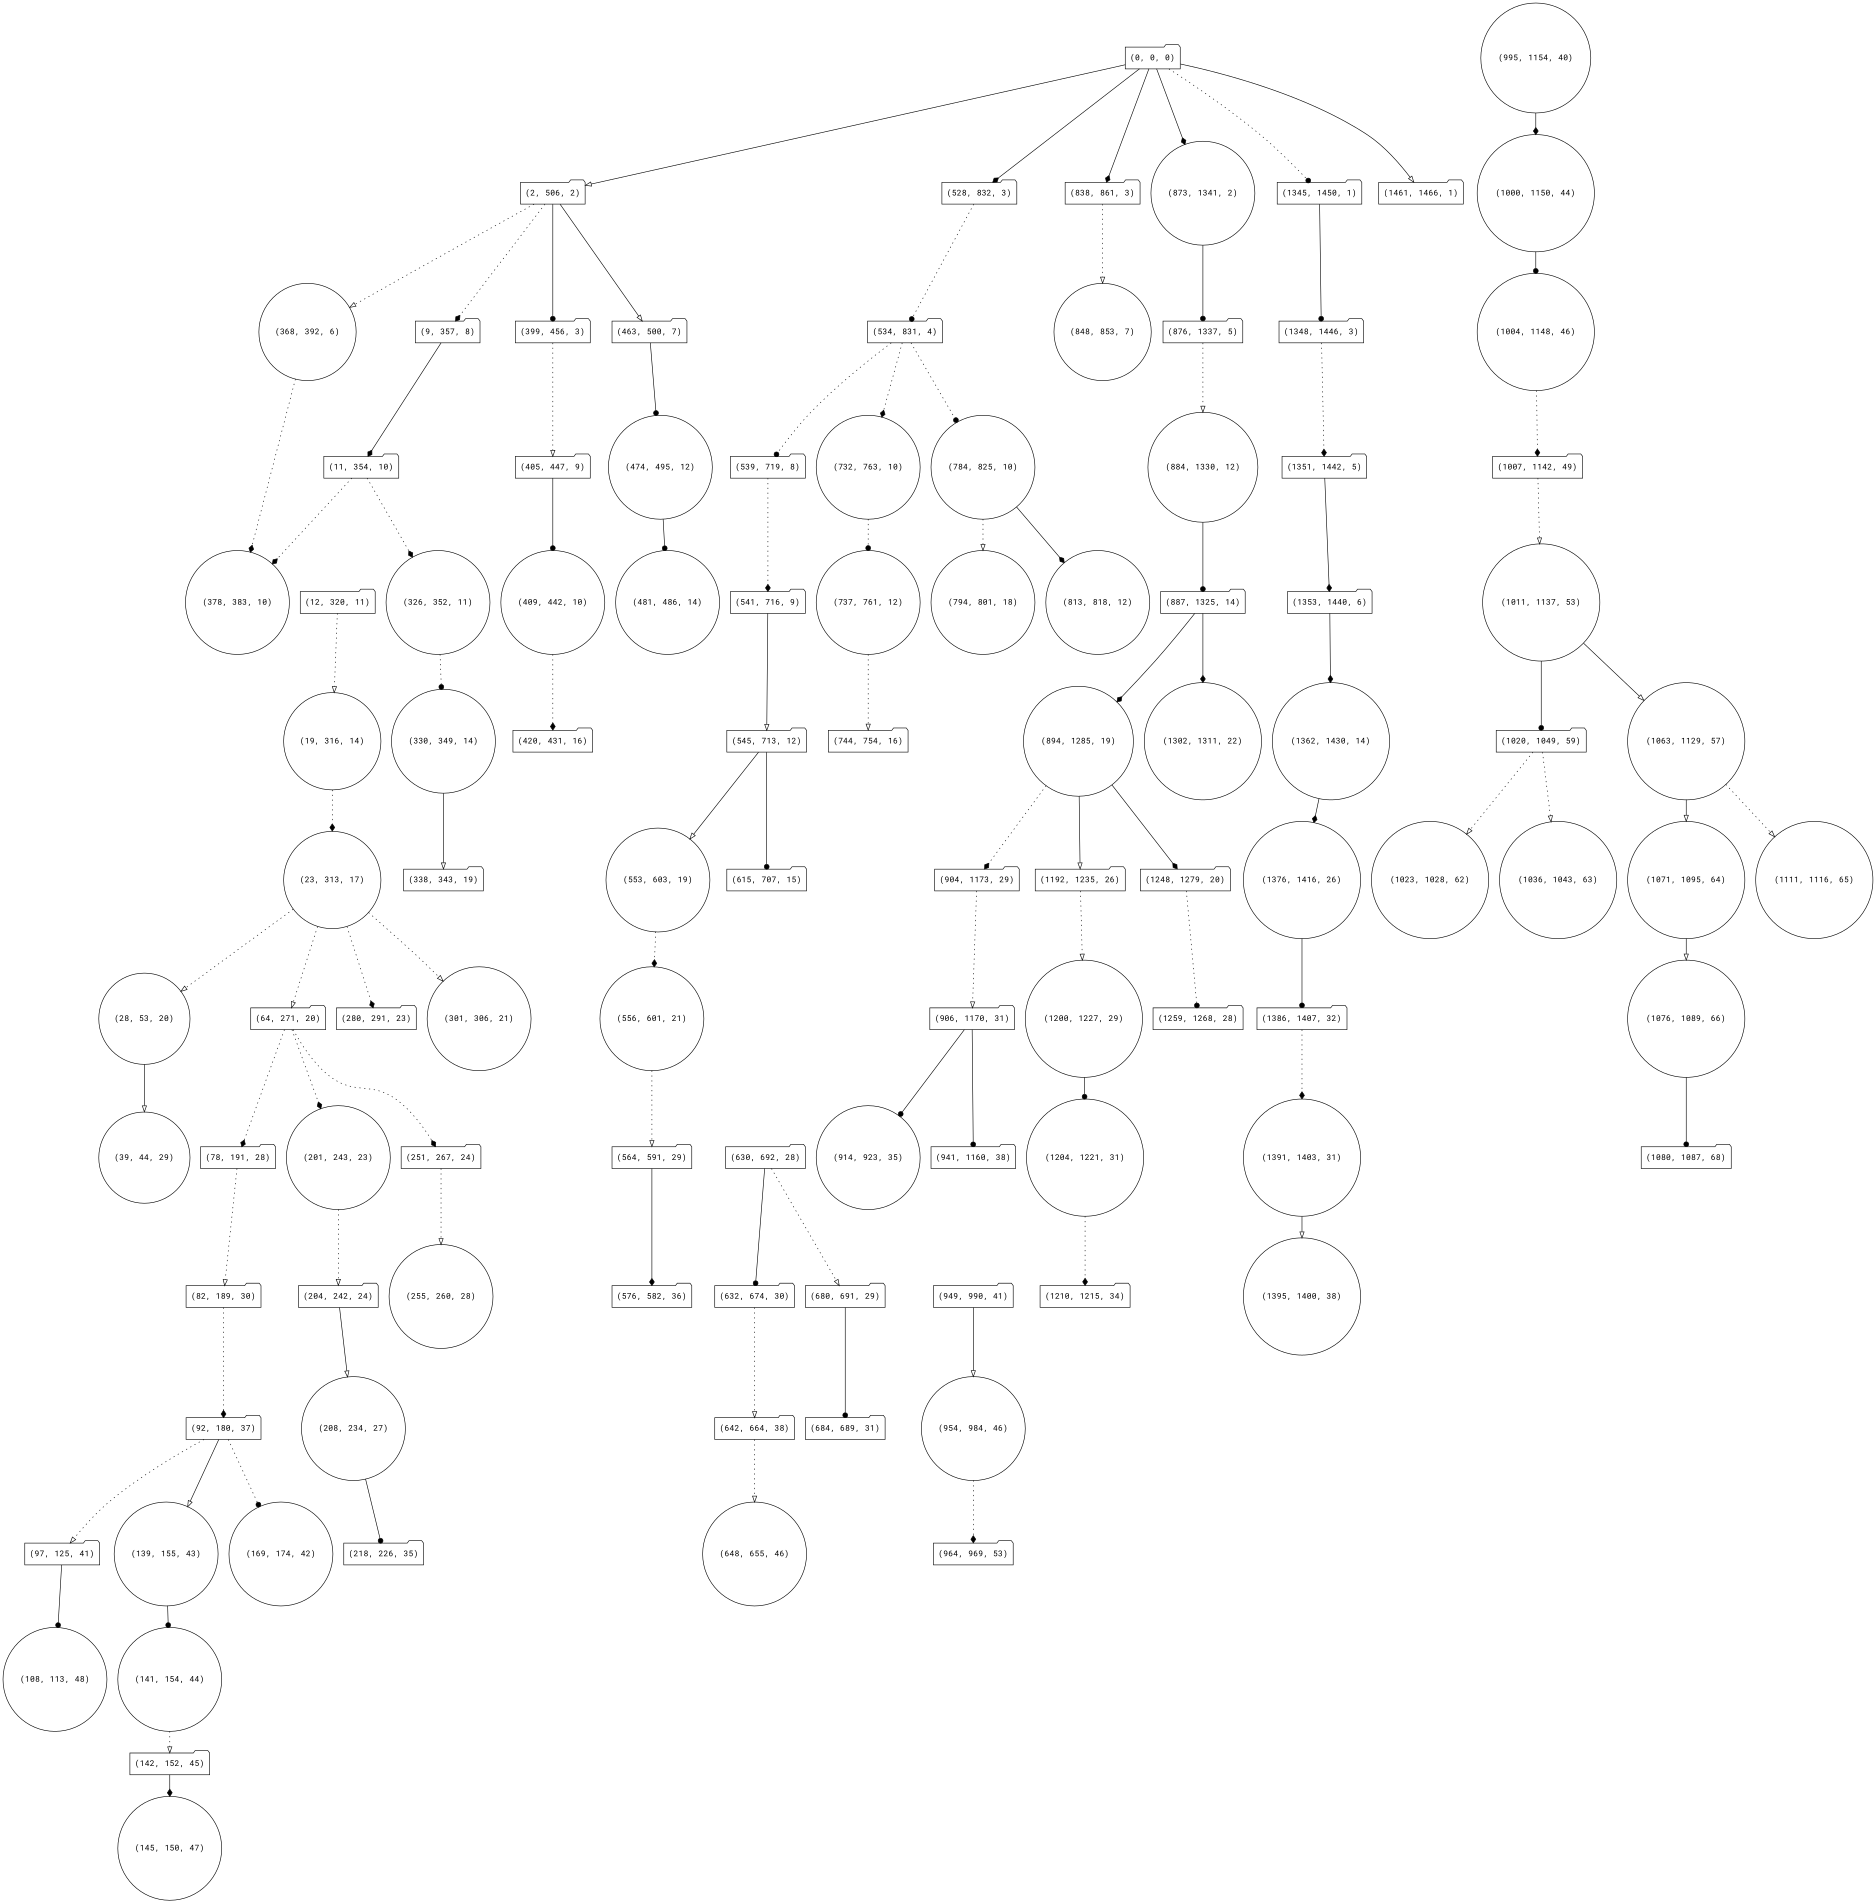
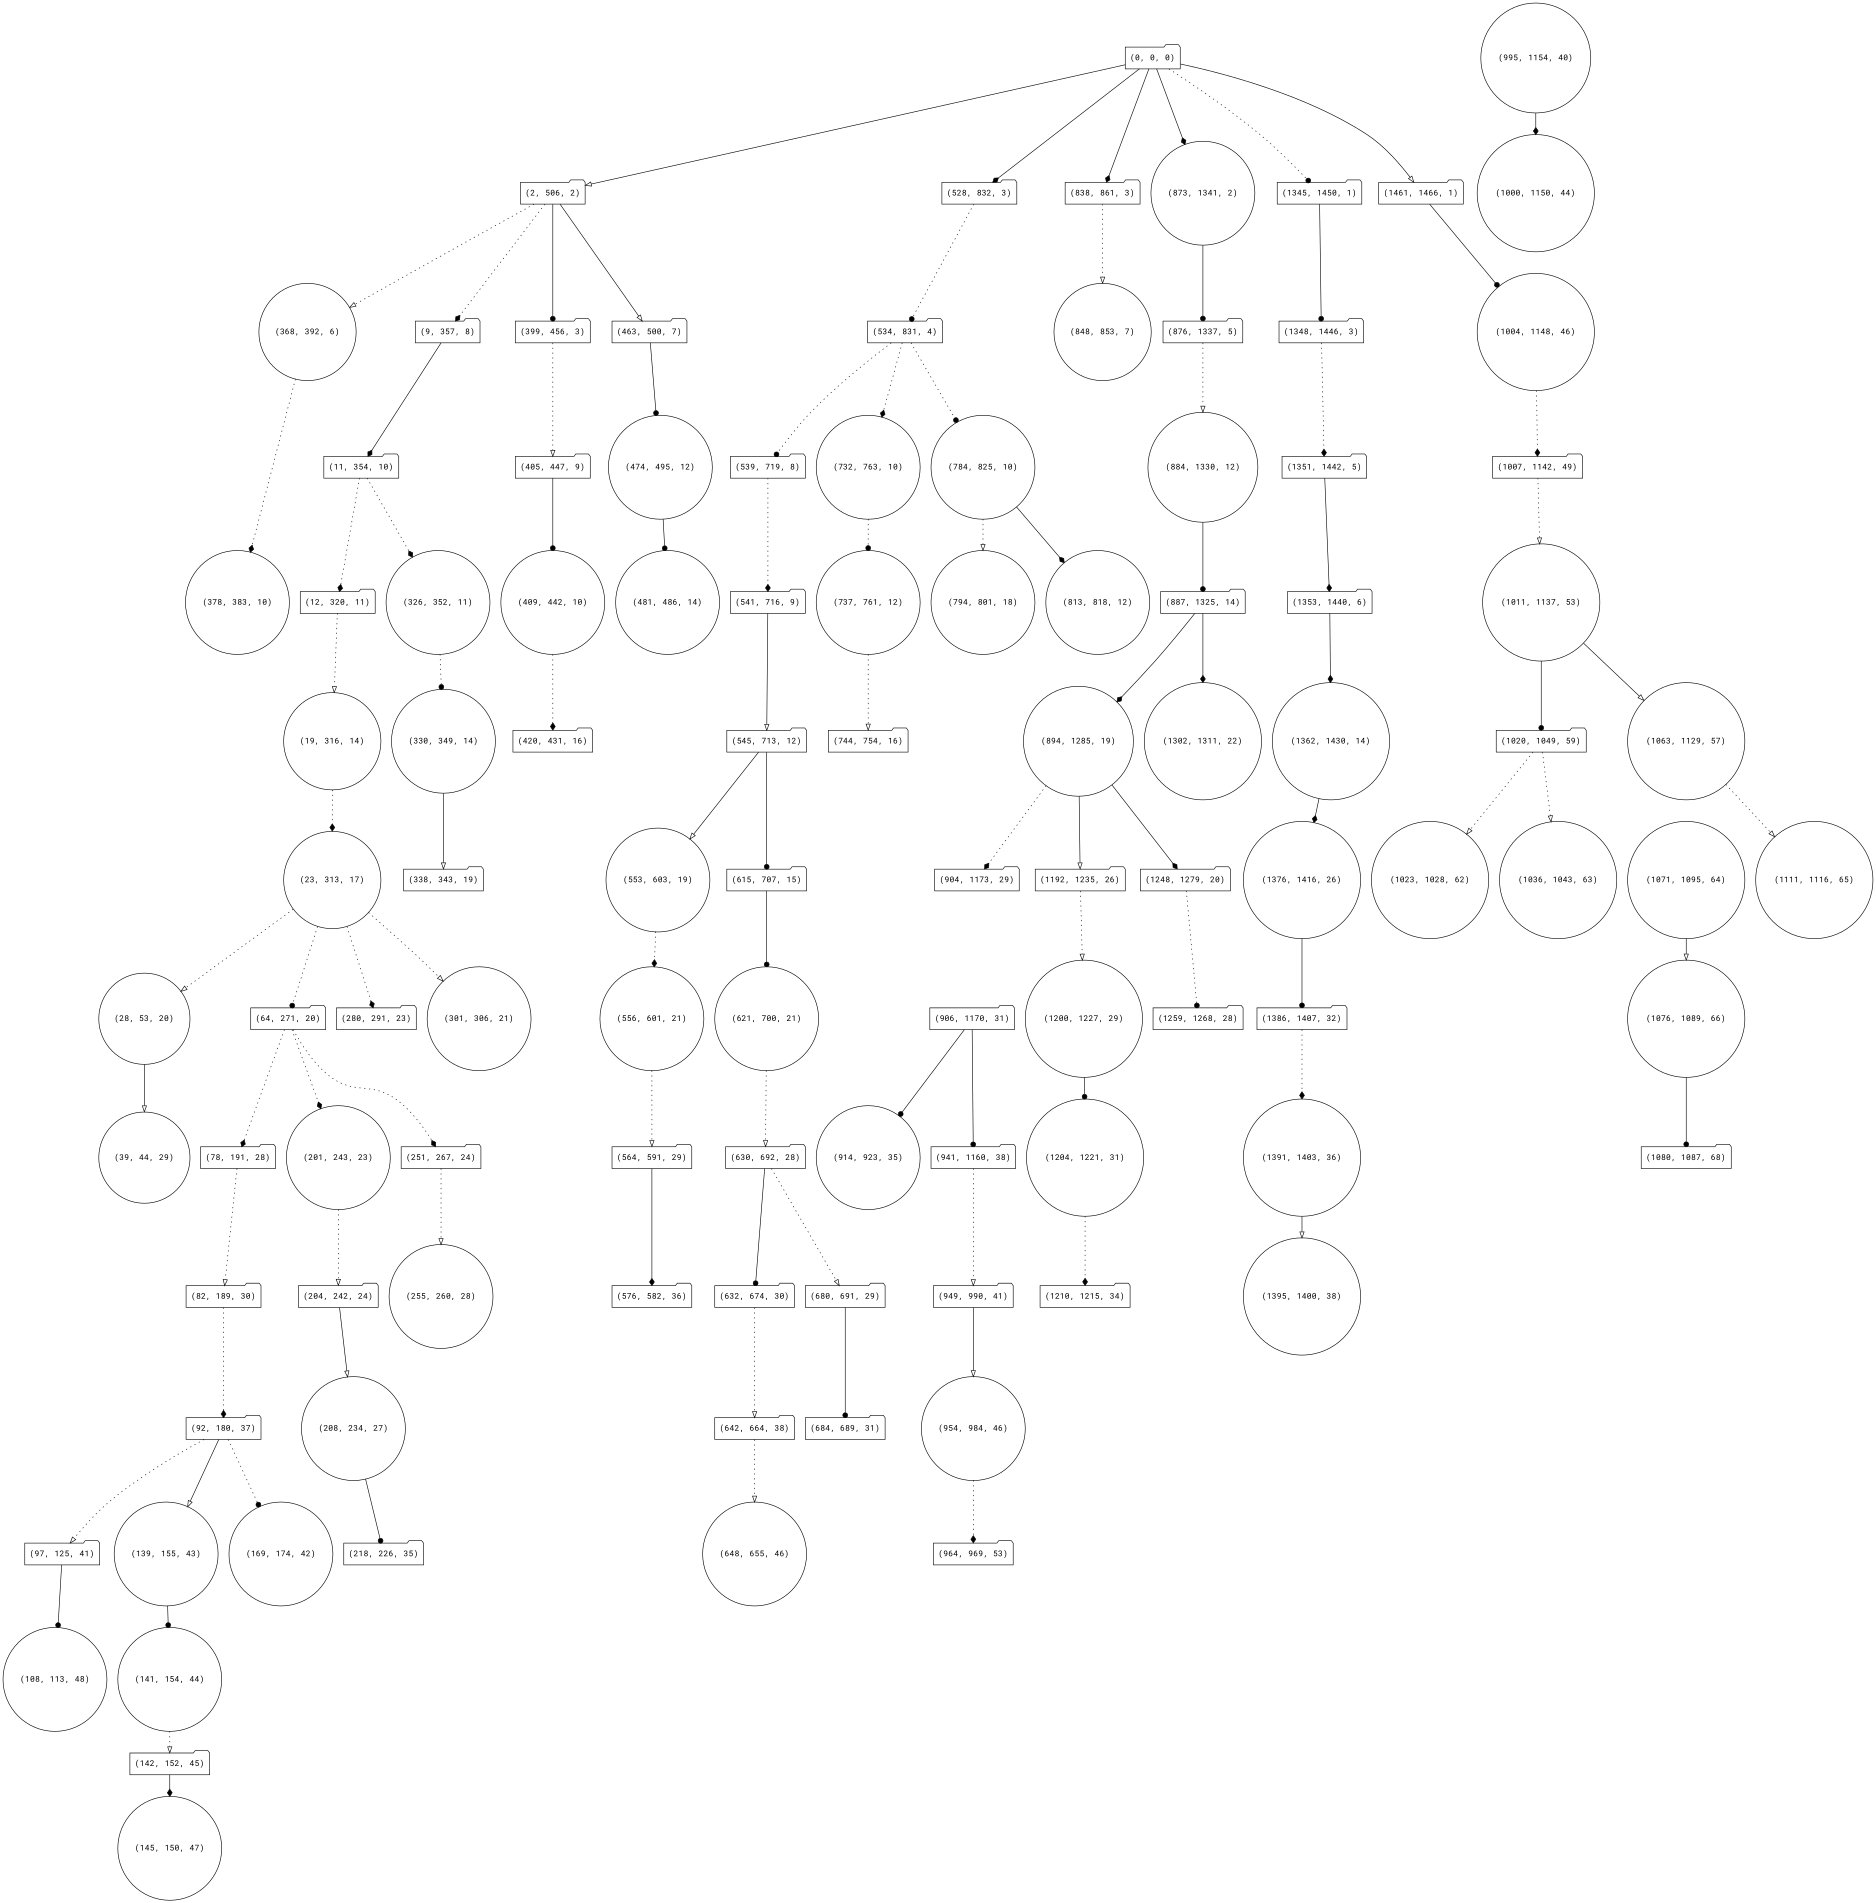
(1536, 260) -> (1462, 244)
(315, 518) -> (350, 531)
(1686, 807) -> none
(975, 946) -> none
(305, 964) -> (305, 964)
none -> (767, 1019)
(1302, 1158) -> (1302, 1158)
none -> (973, 1224)
